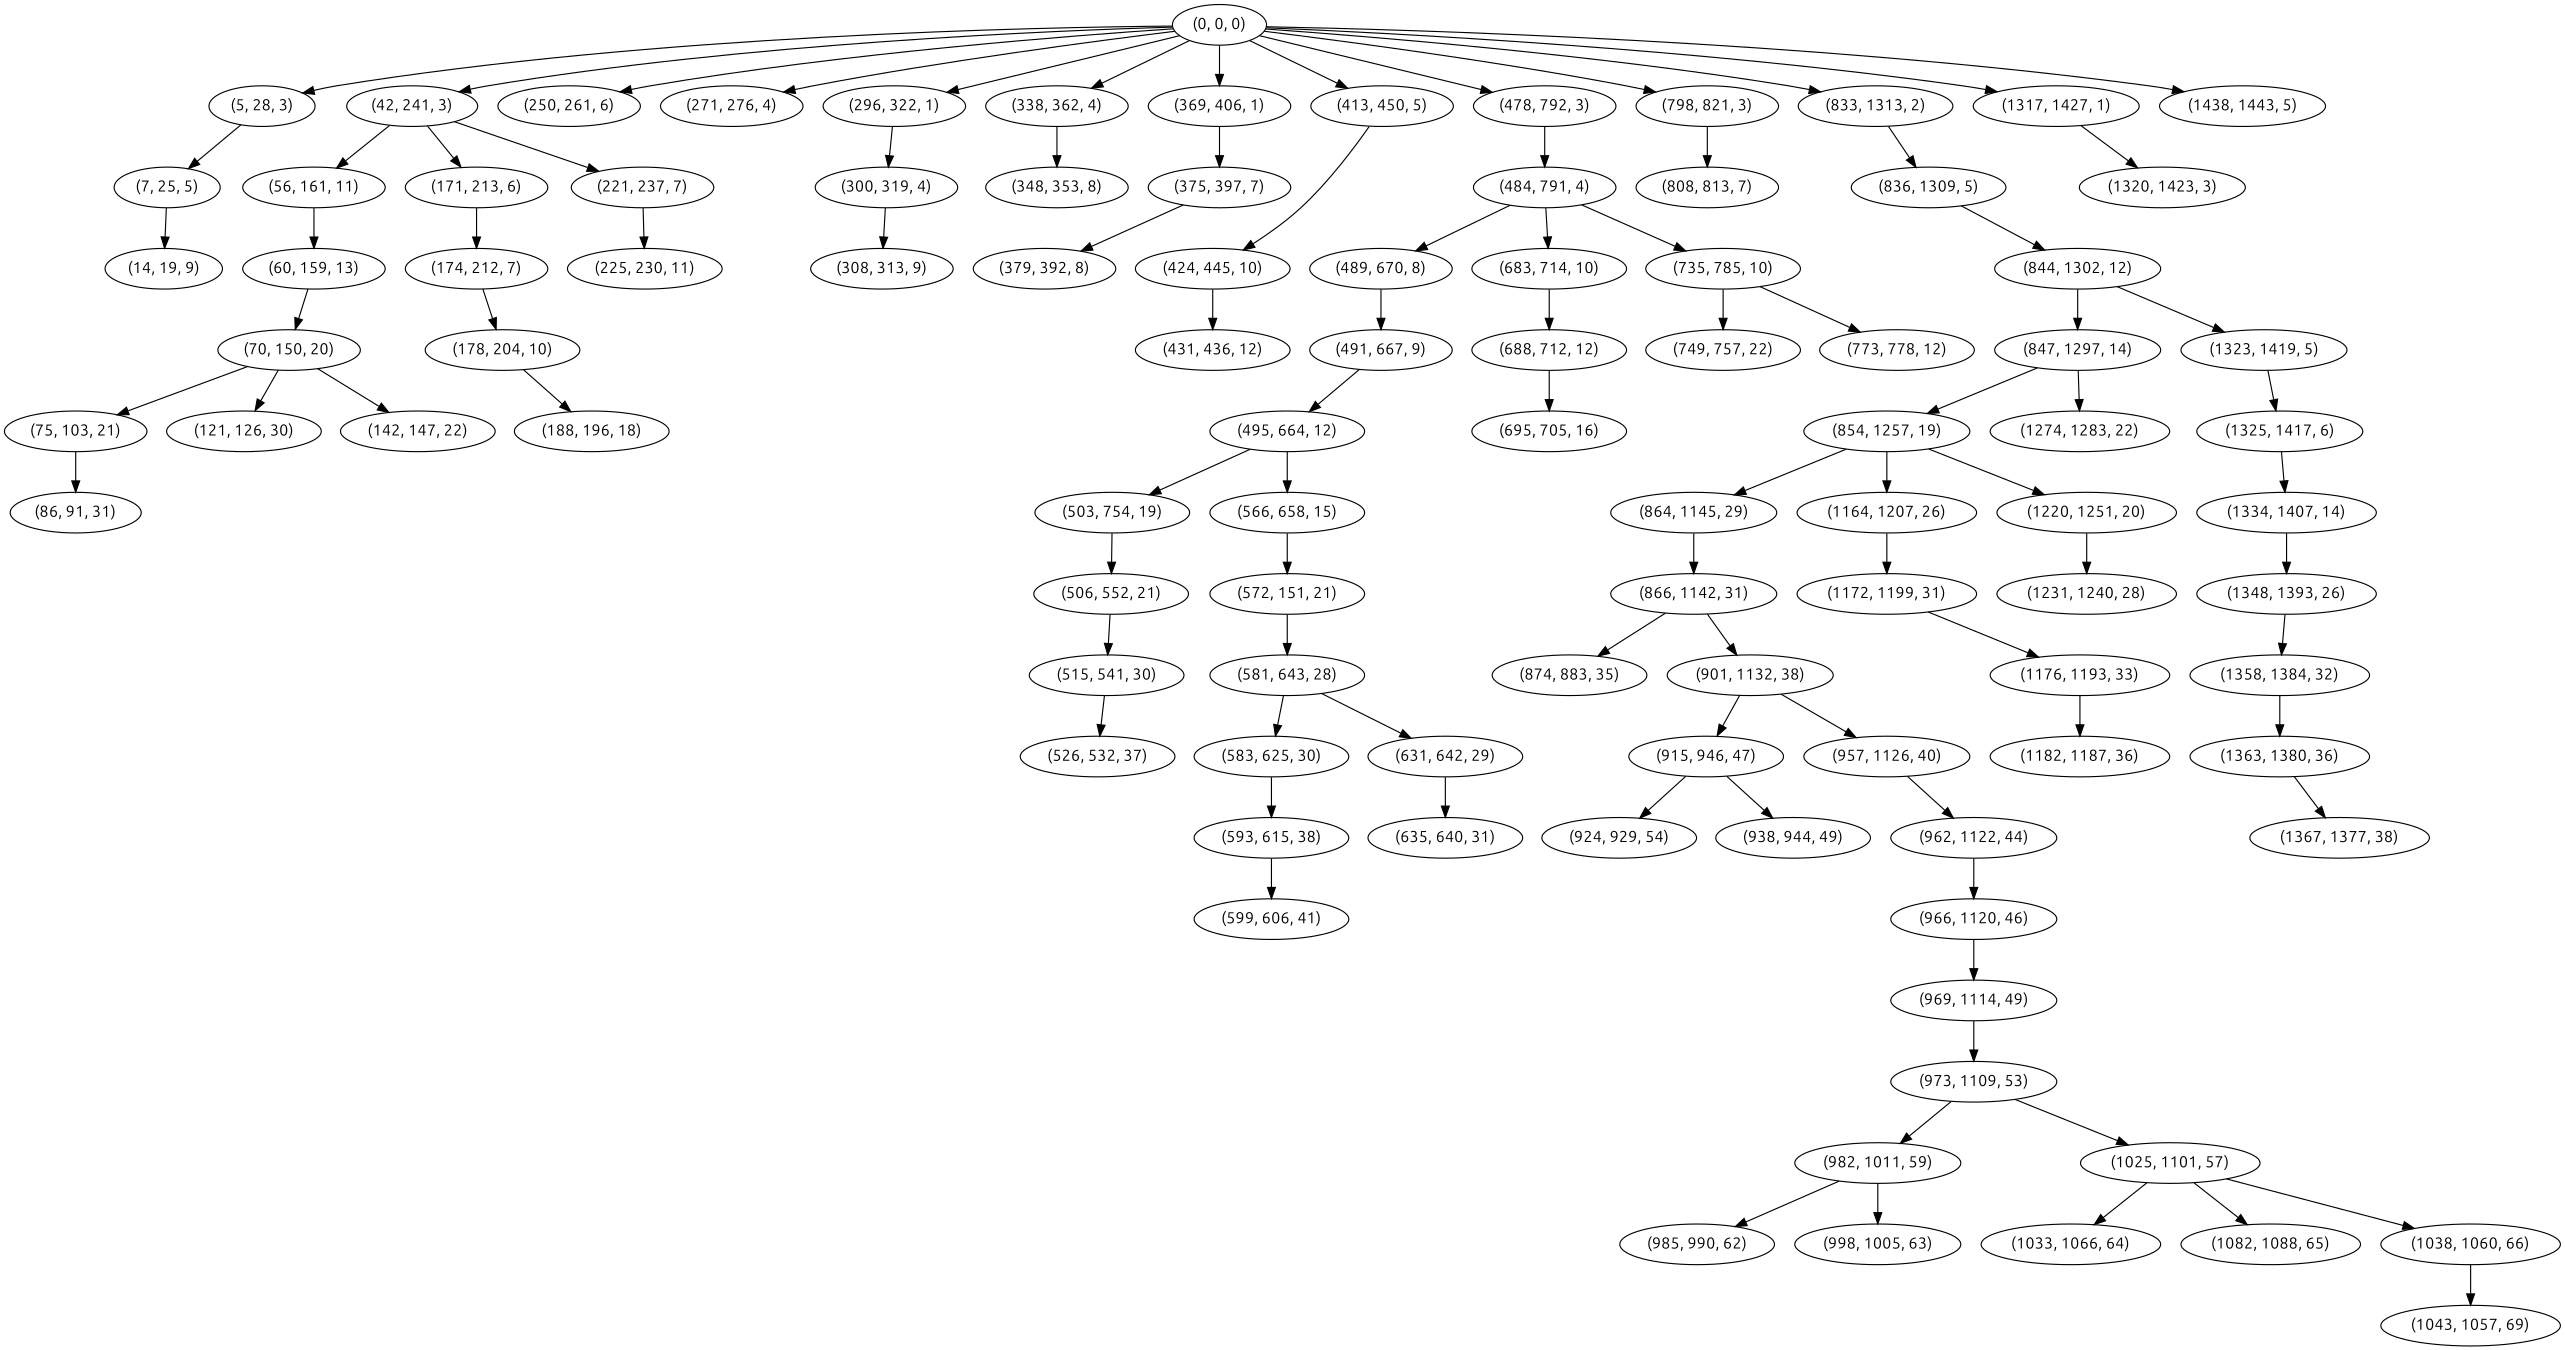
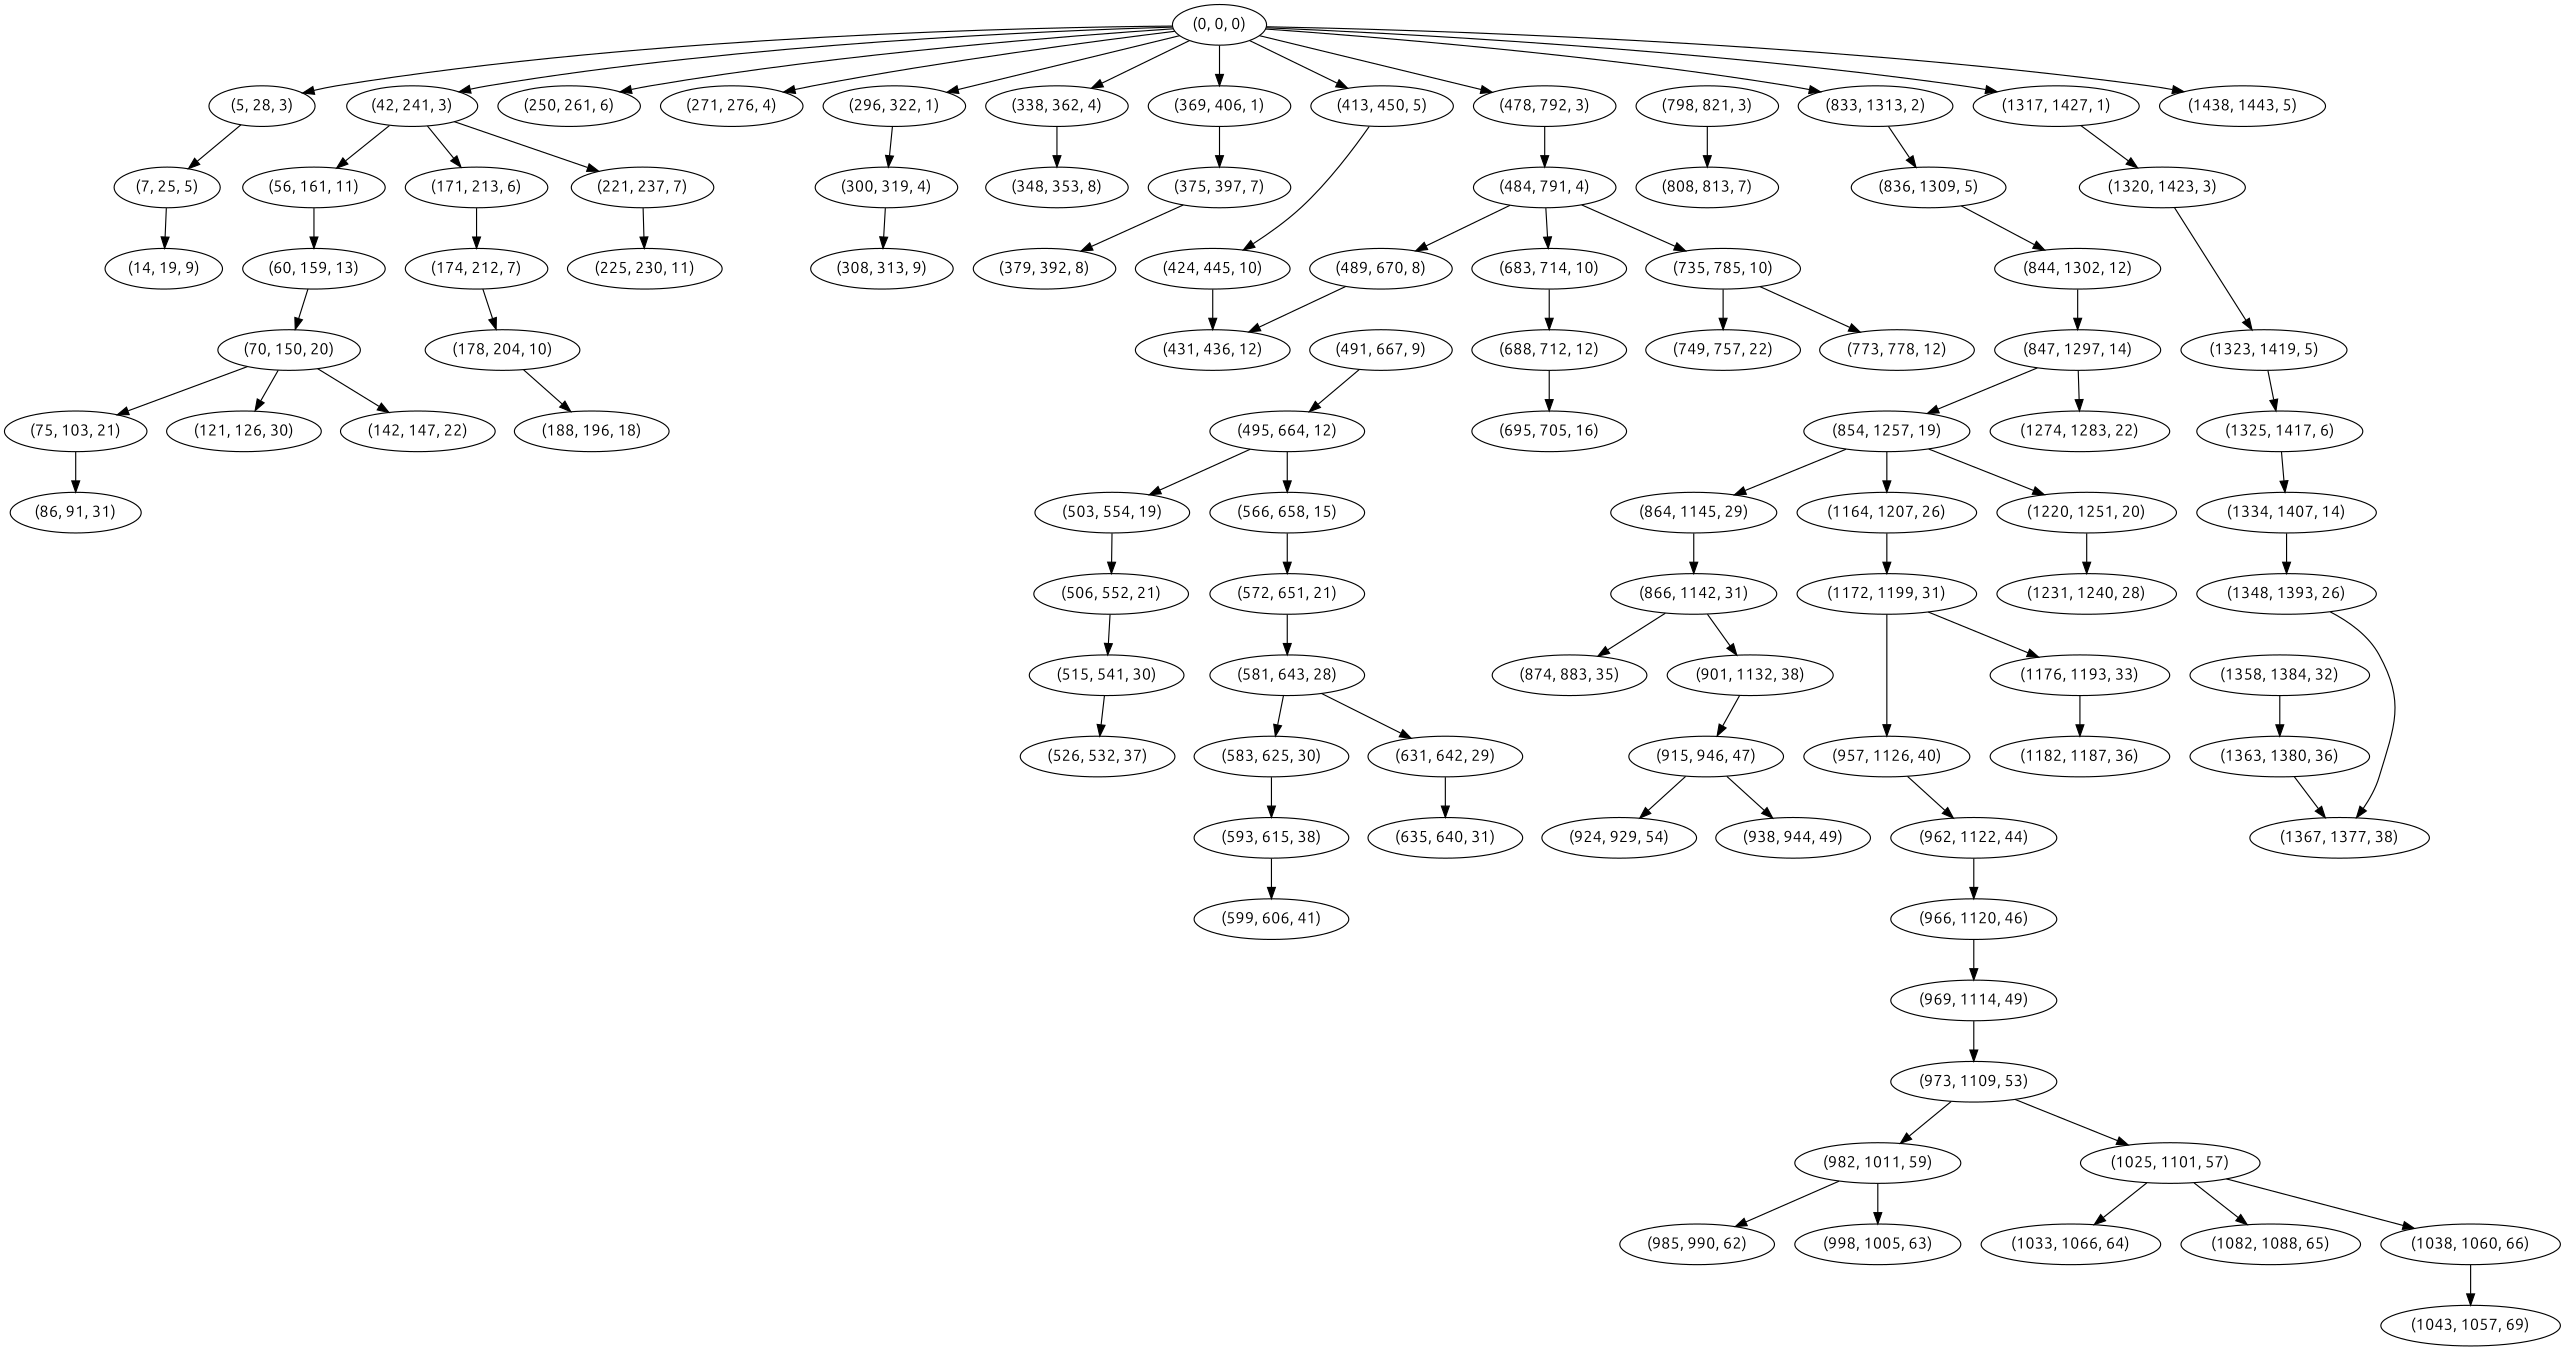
(1455, 57) -> none
(1381, 304) -> (1303, 307)
(2165, 307) -> (2210, 264)
(1112, 513) -> (1112, 513)
(1287, 594) -> (1287, 594)
(2284, 629) -> (2395, 700)
(1814, 713) -> (1887, 669)
